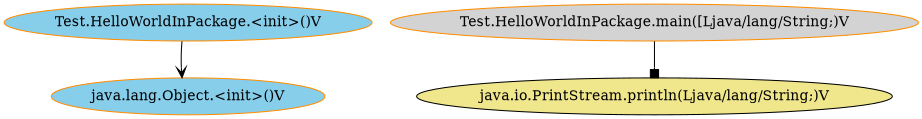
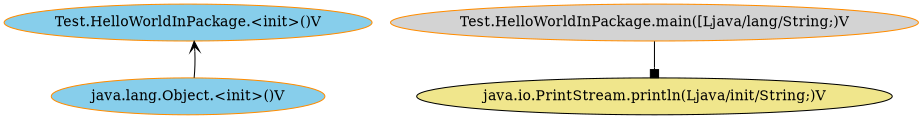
(181, 54) -> (195, 65)
(654, 96) -> (654, 96)
